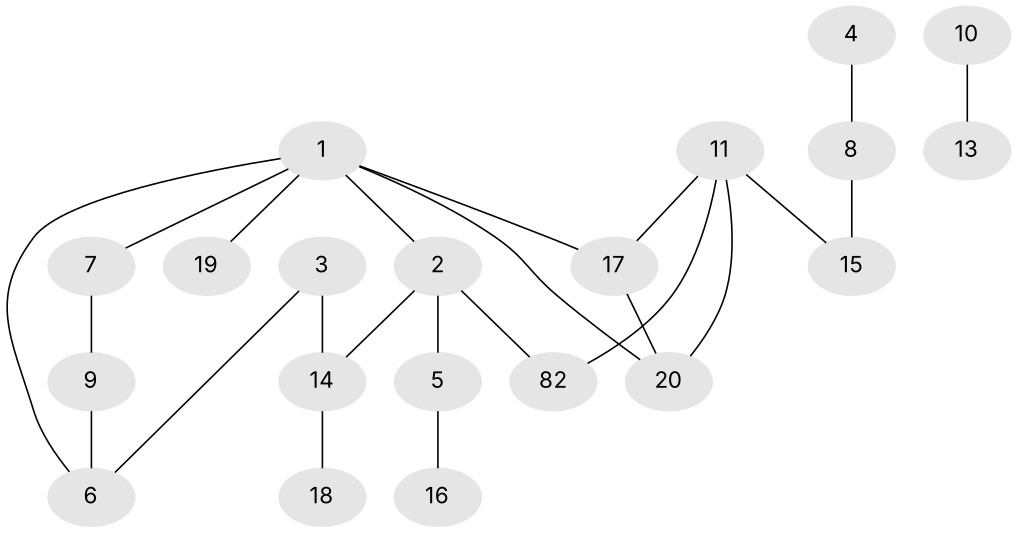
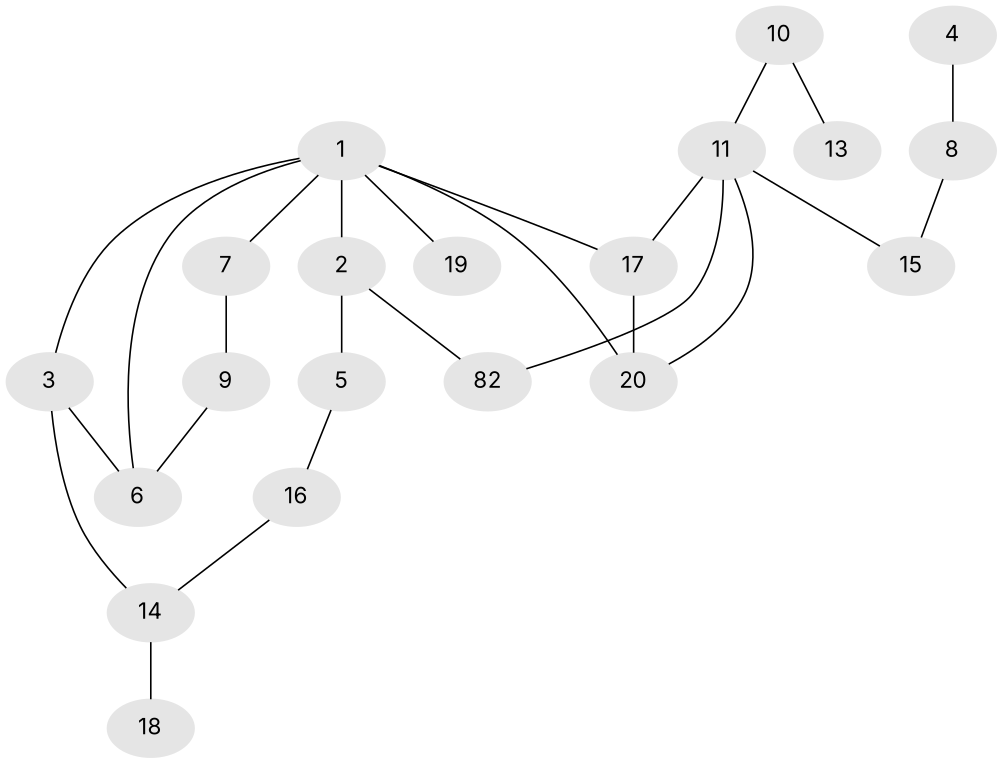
none -> (751, 93)
none -> (144, 216)
(380, 324) -> (224, 555)
